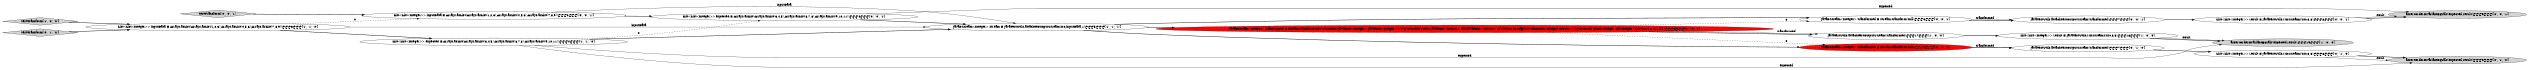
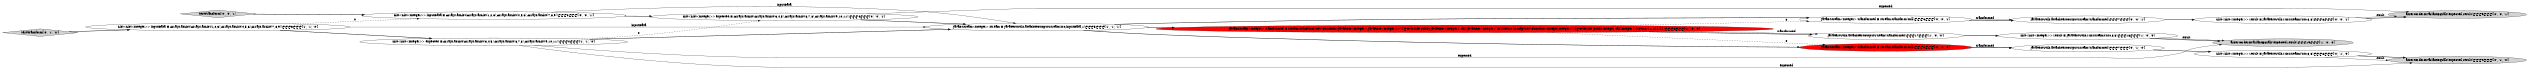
(40, 21) -> none
